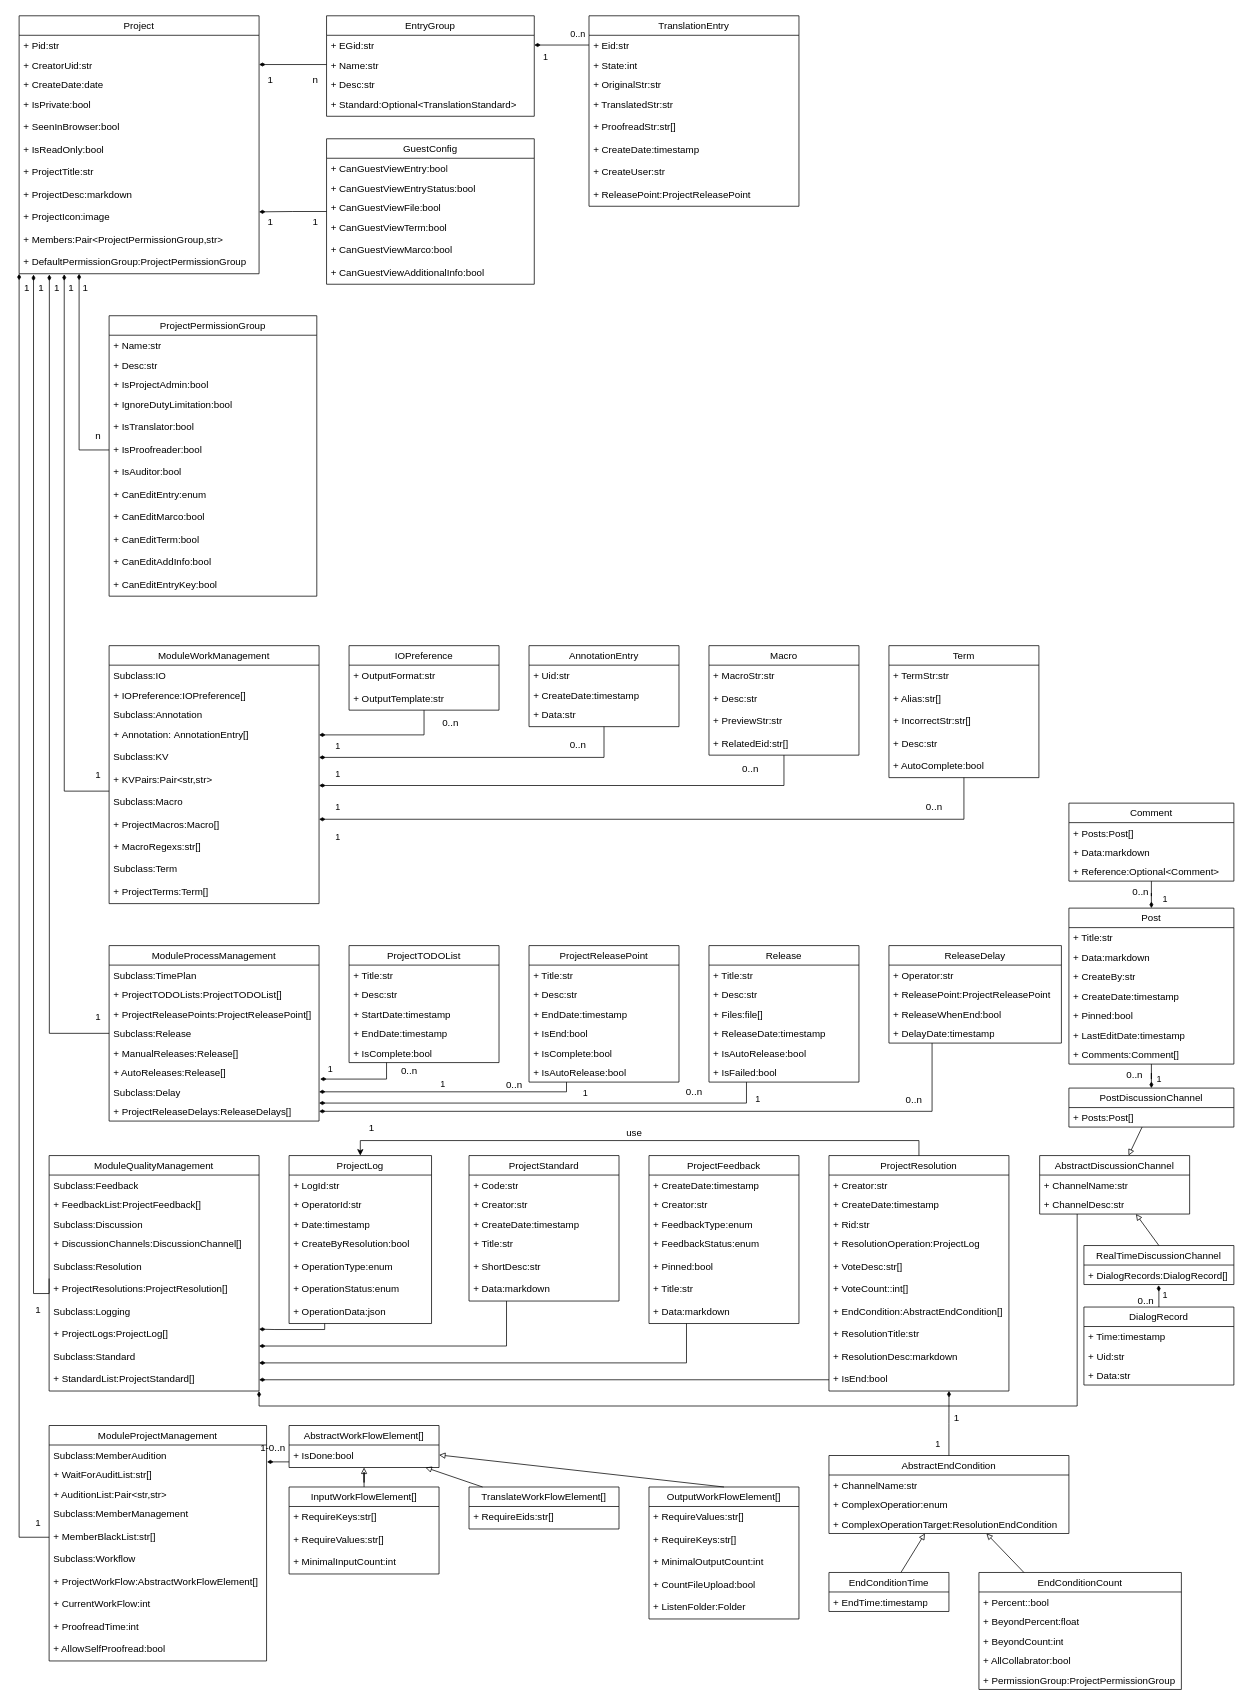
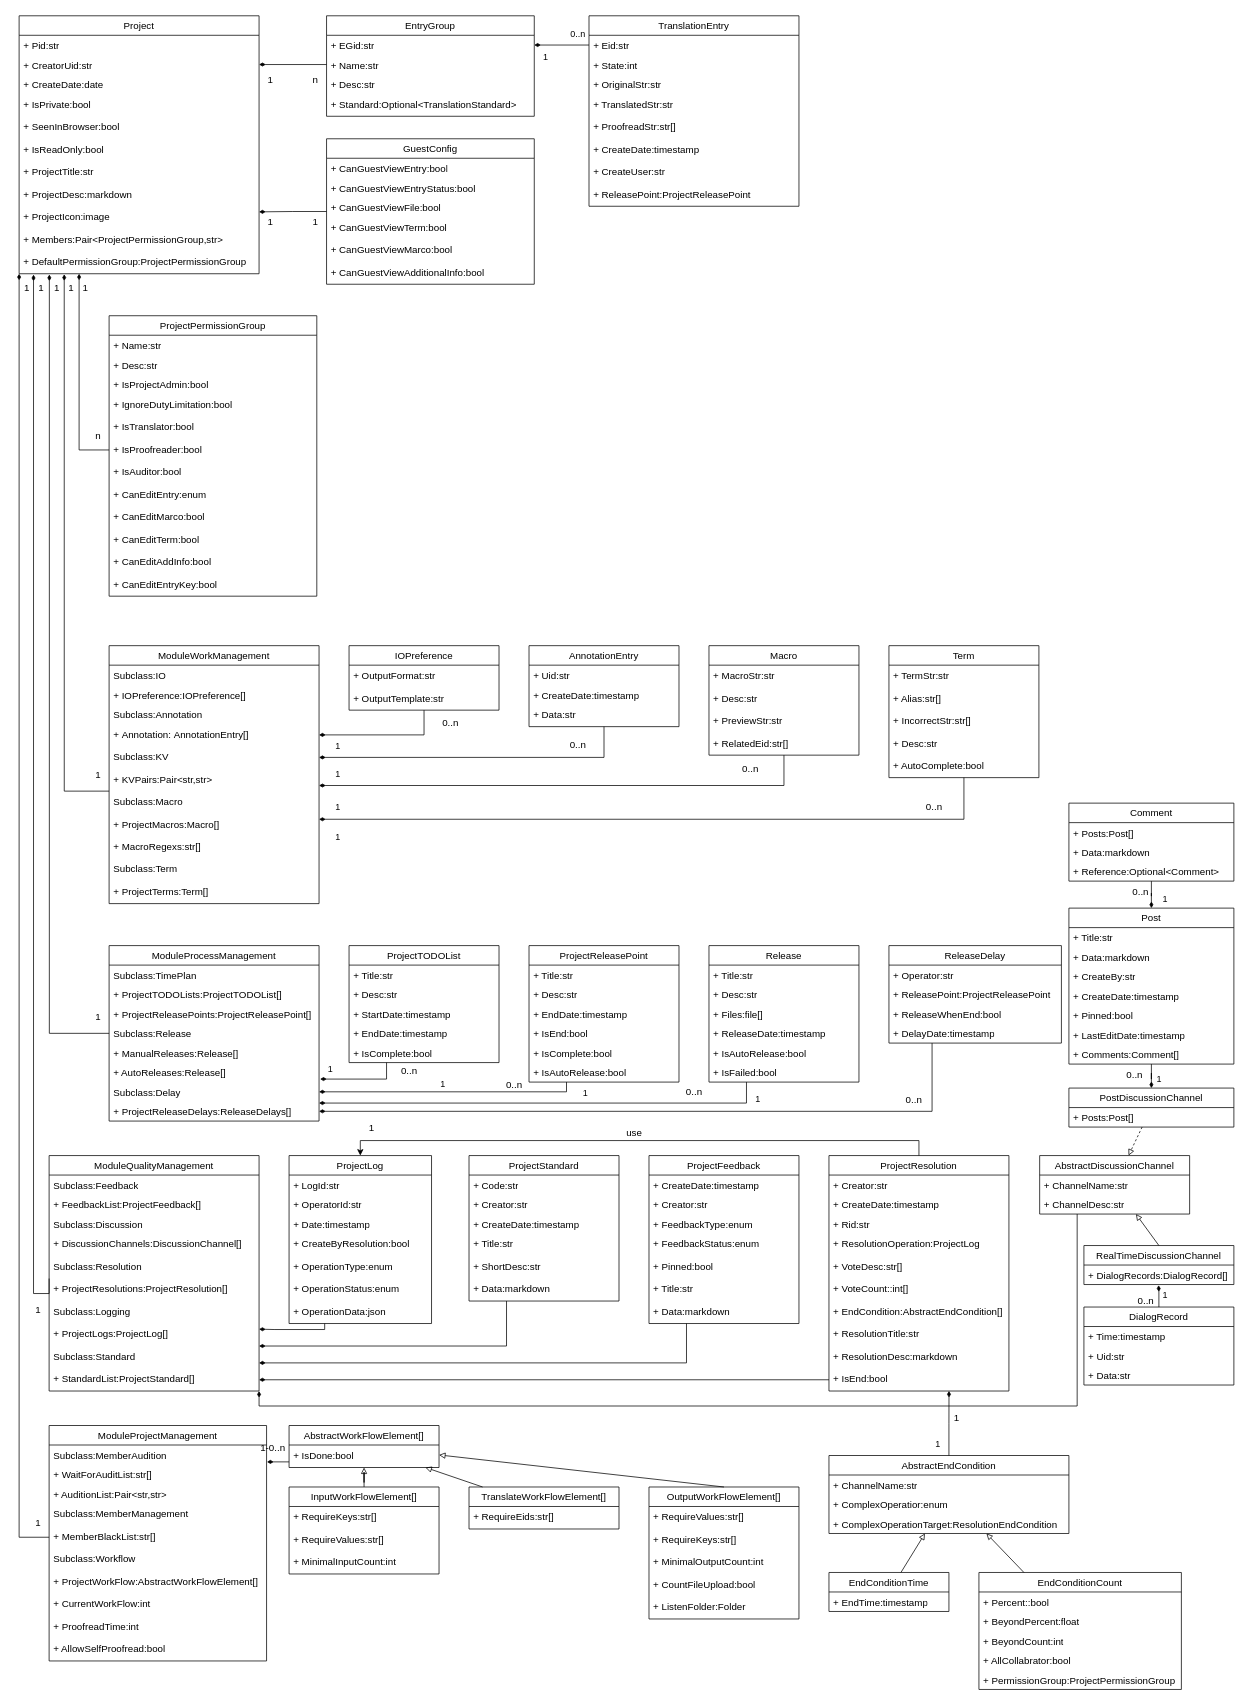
(1138, 1137) -> (1138, 1137)
